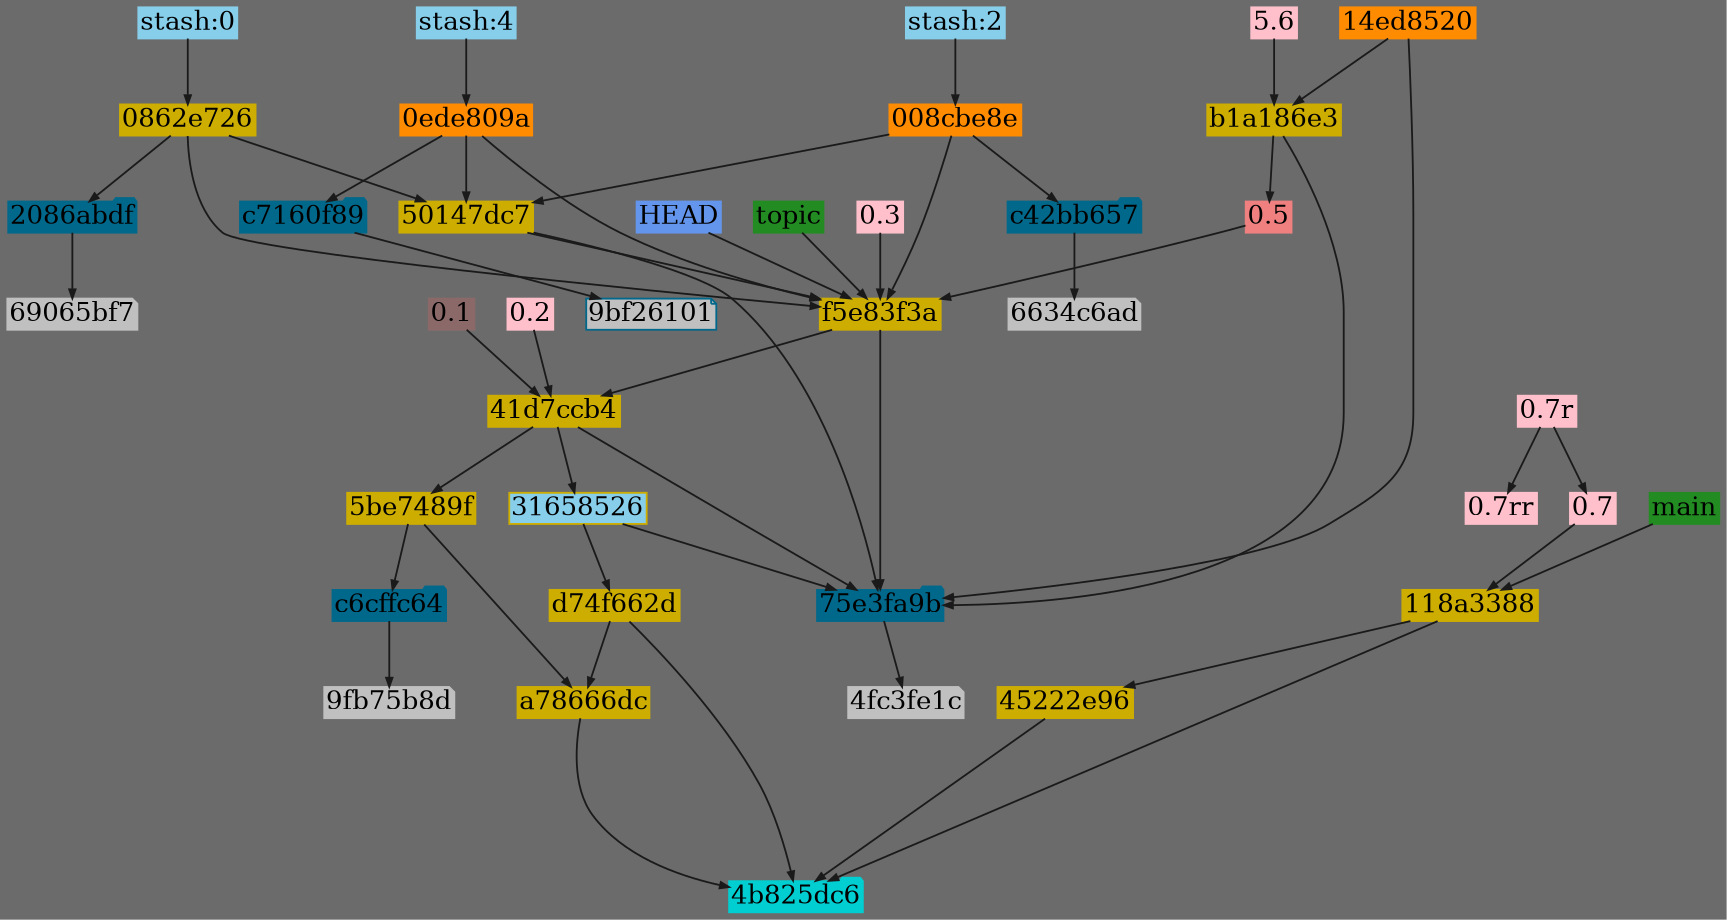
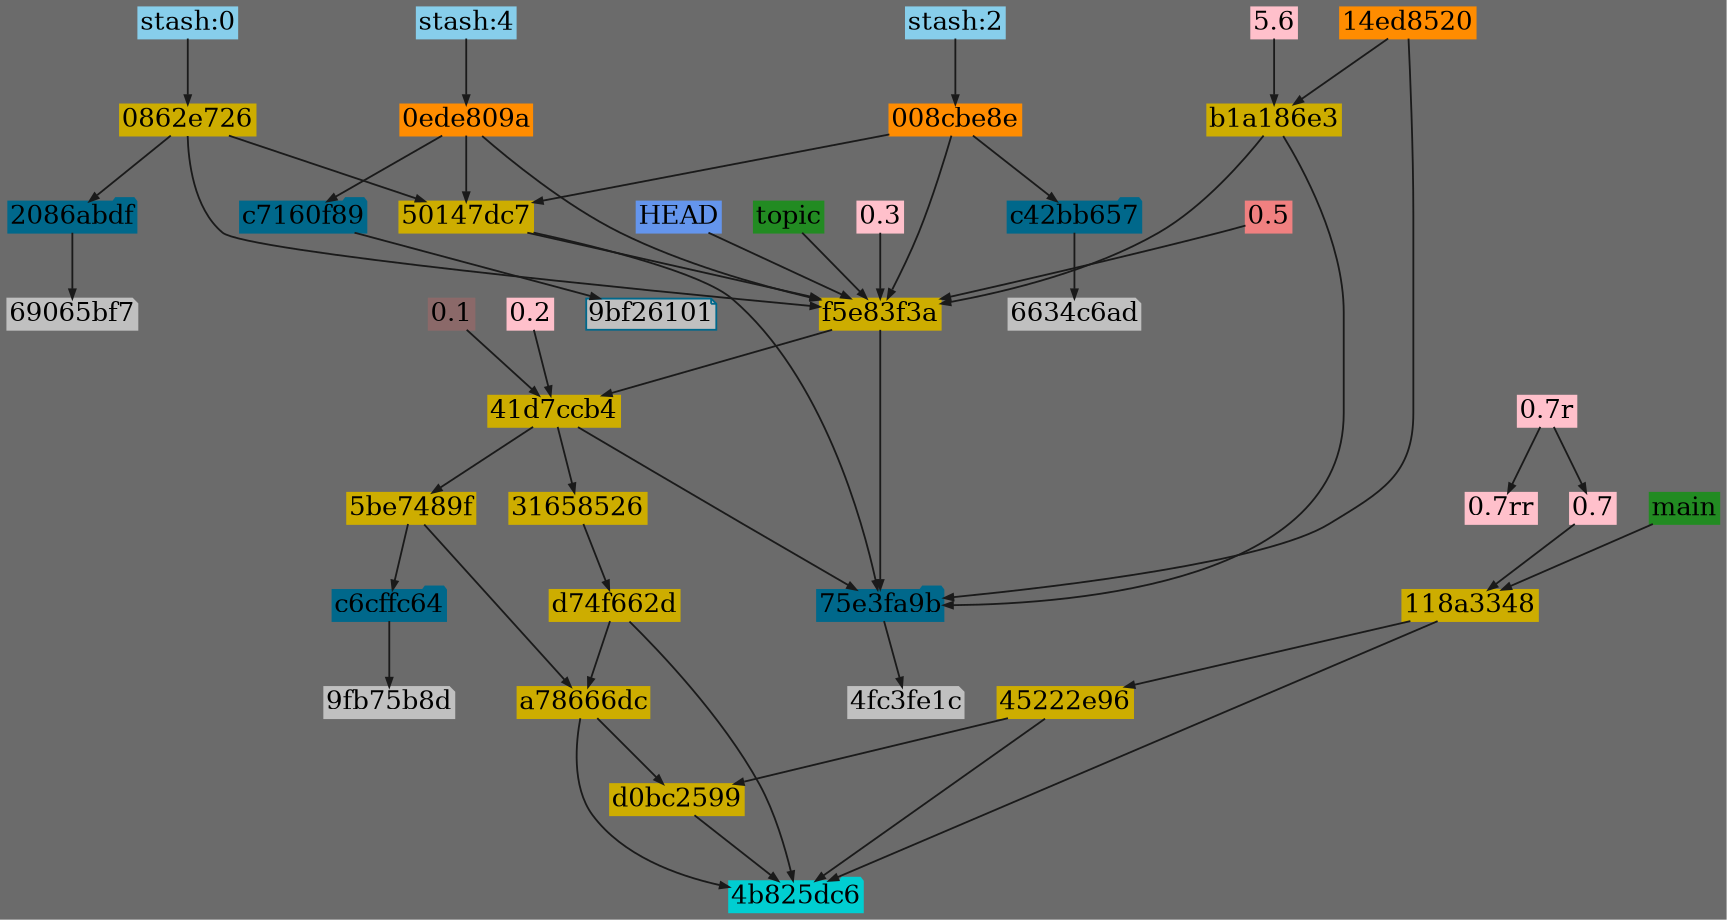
(1272, 164) -> (1149, 238)
(578, 508) -> (578, 508)
(725, 555) -> none
(1470, 605) -> (1470, 605)
none -> (677, 800)
